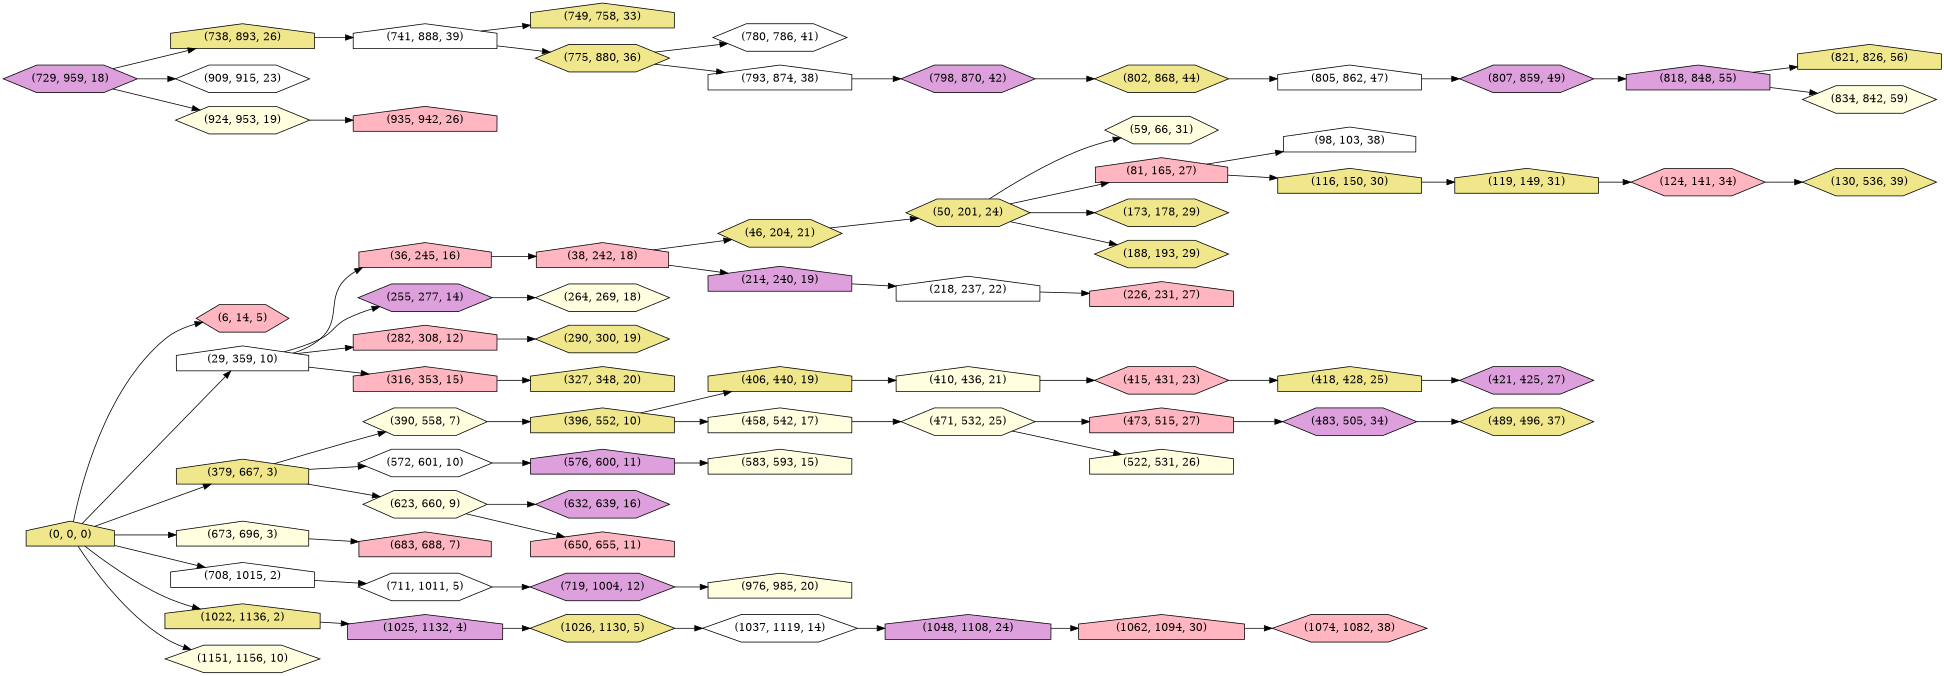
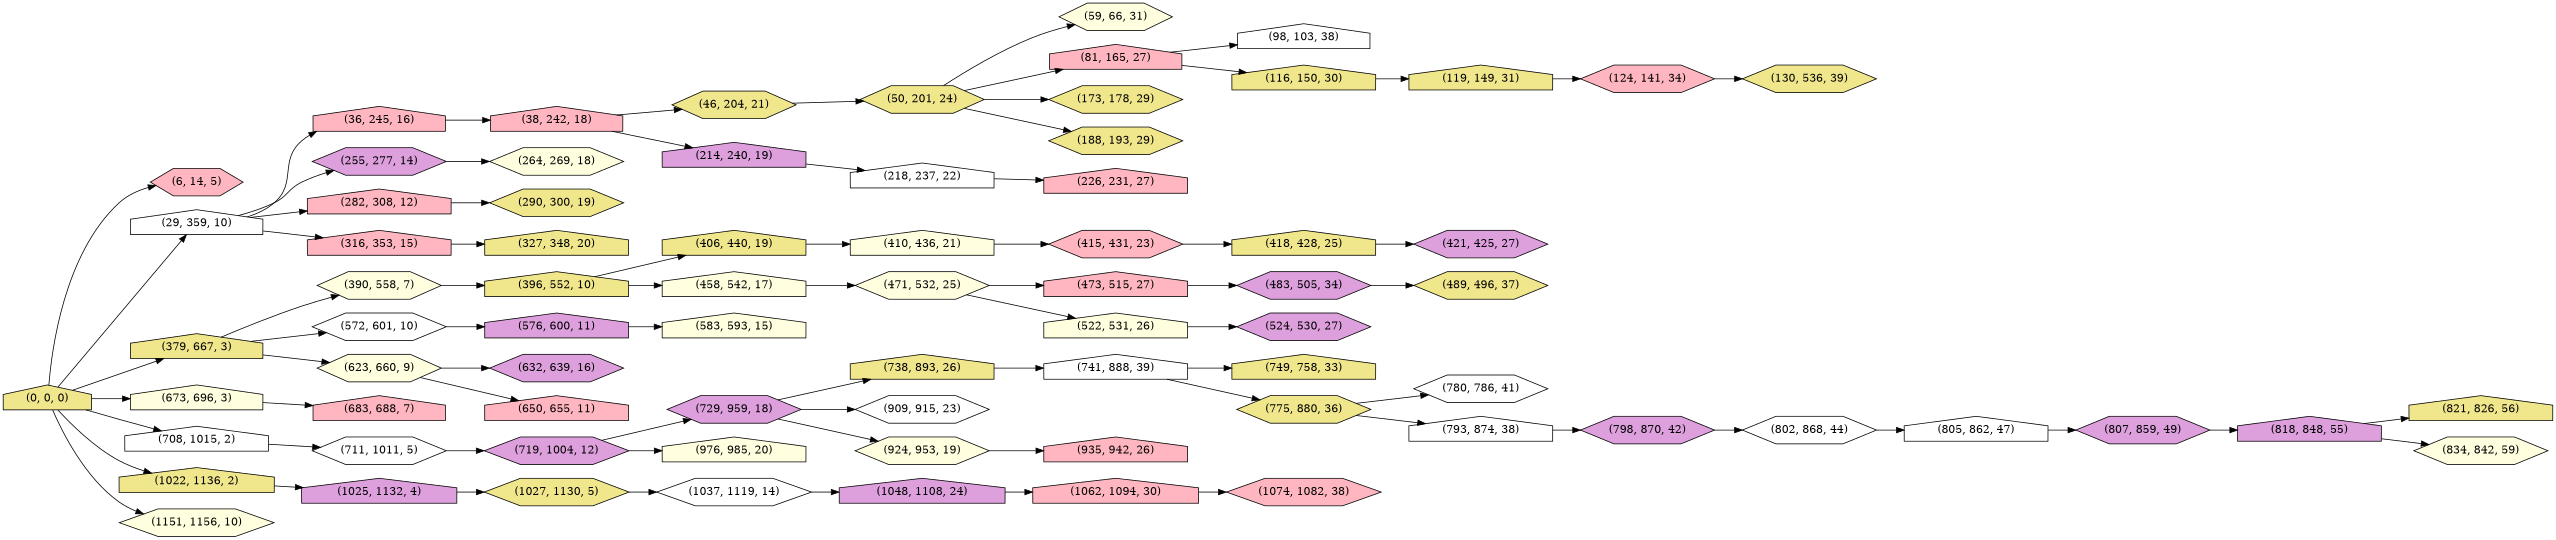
(1162, 79) -> (1809, 430)
none -> (1304, 327)
none -> (643, 431)
(602, 628) -> (557, 492)
